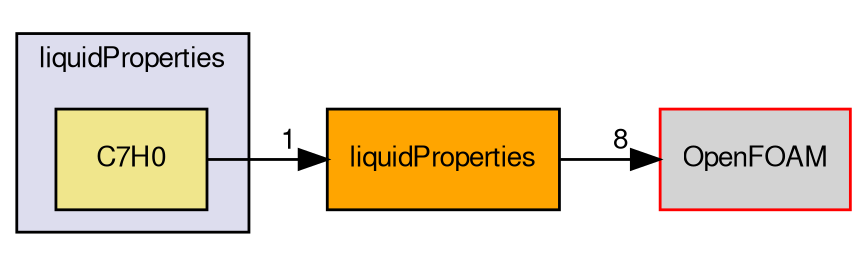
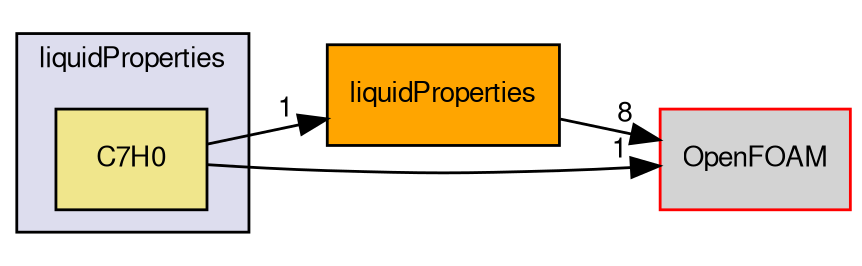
none -> (419, 173)
